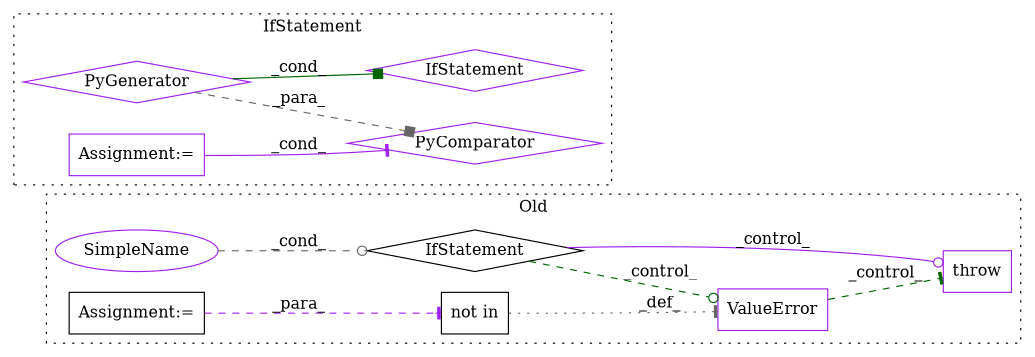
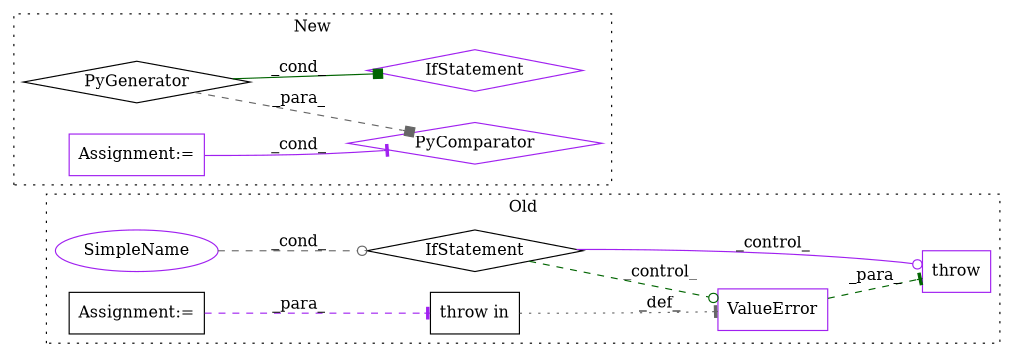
(313, 27) -> (313, 27)
(137, 82) -> (137, 82)
(886, 273) -> (875, 276)
(475, 313) -> (475, 313)
